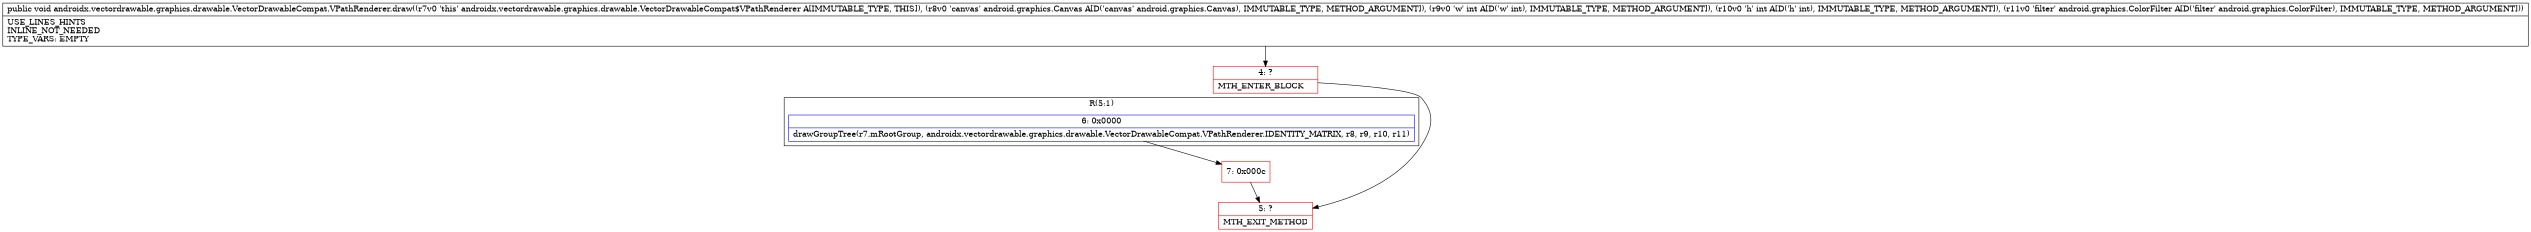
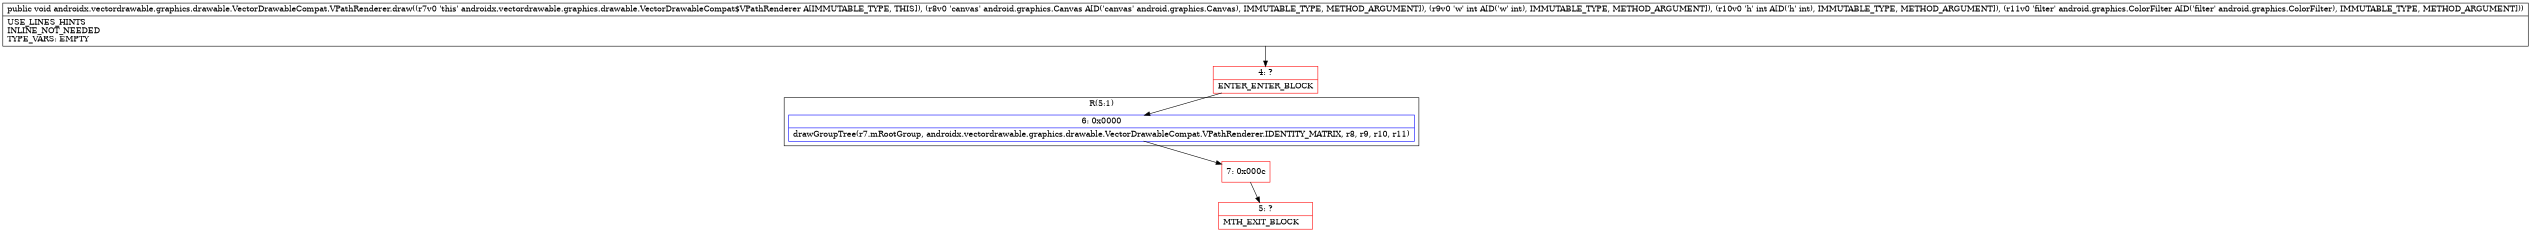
(1261, 86) -> (1266, 86)
(1429, 130) -> (1186, 103)
(1266, 222) -> (1261, 222)
